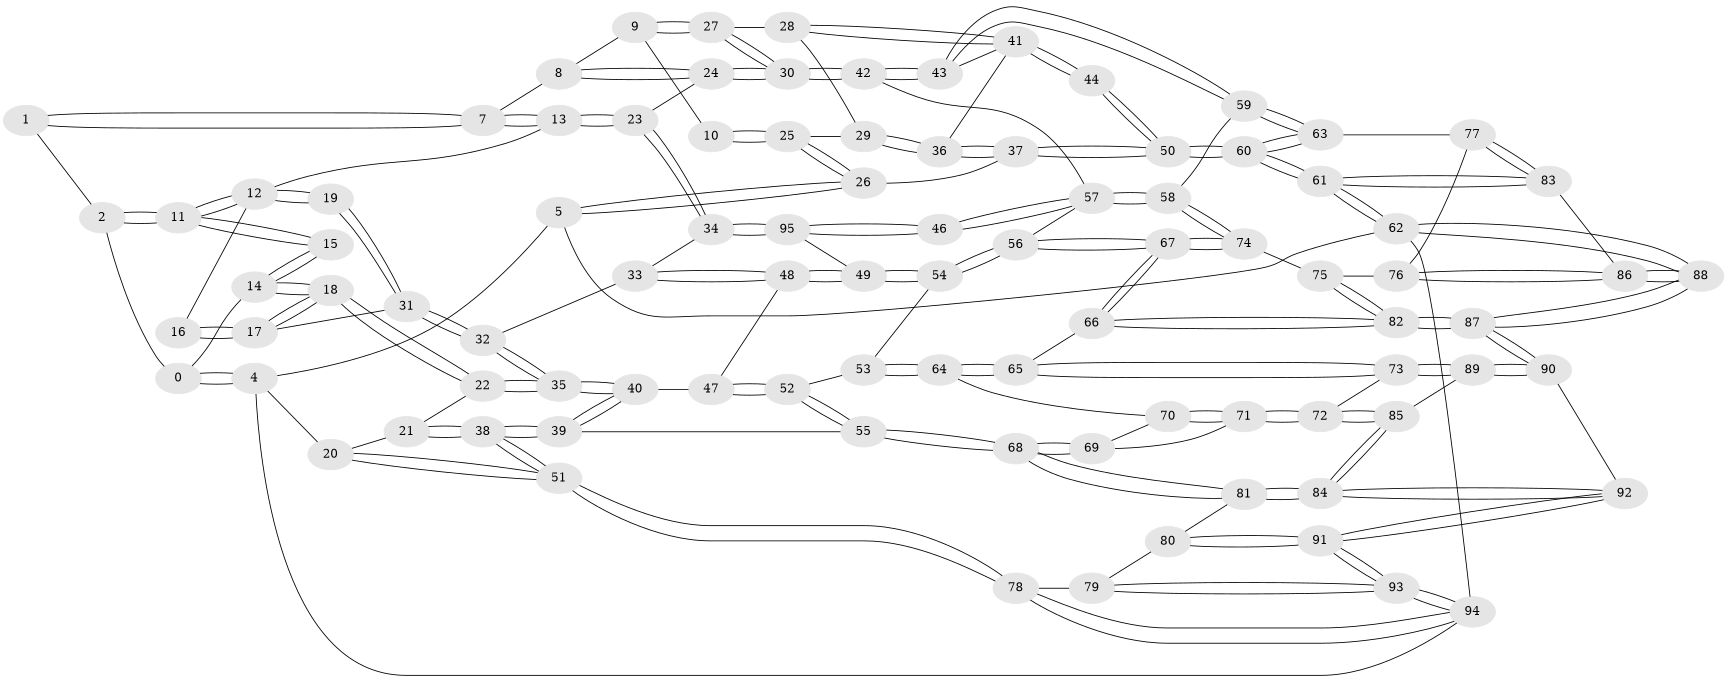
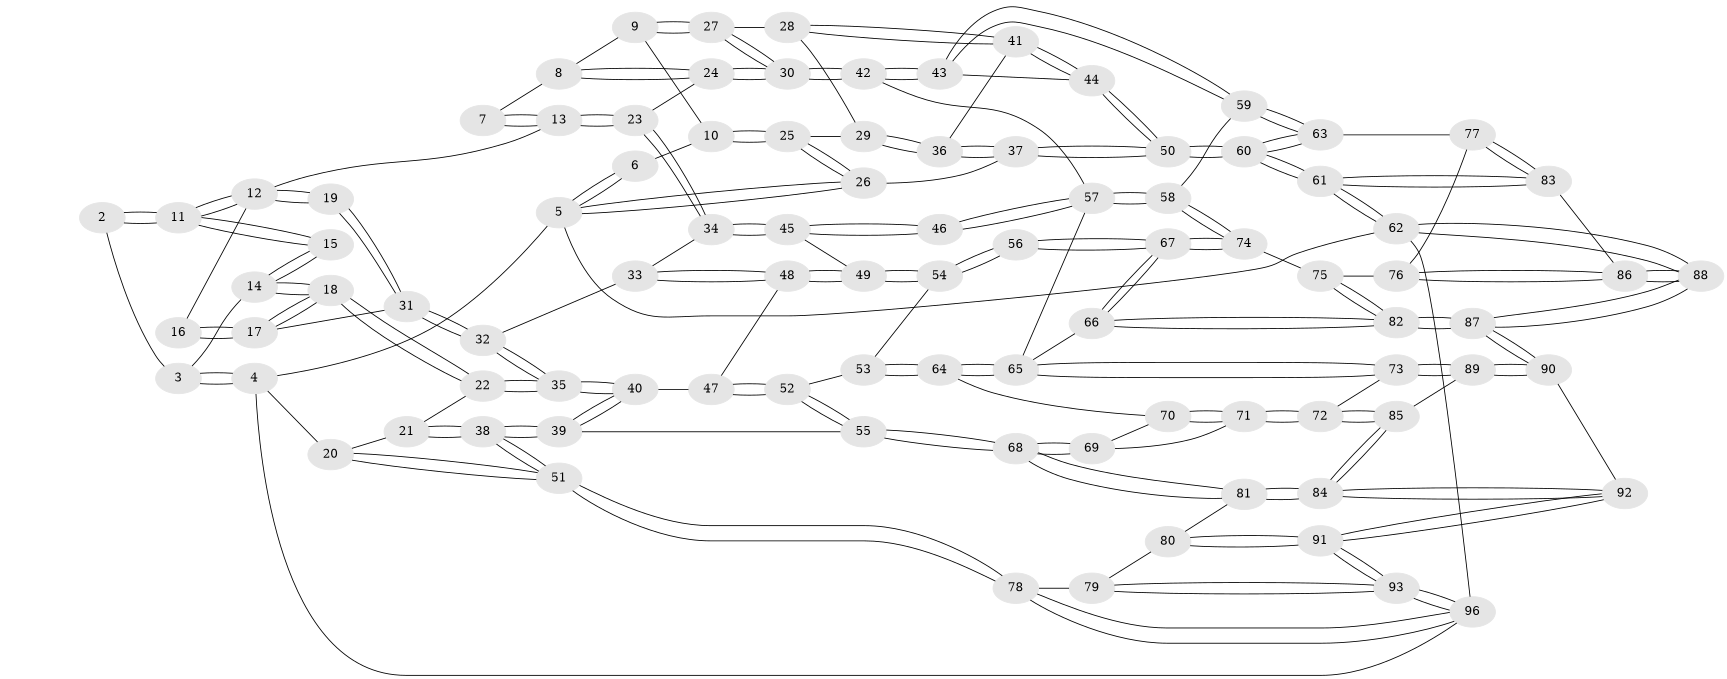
(978, 58) -> (1016, 77)
(26, 120) -> none
none -> (635, 166)
(1054, 221) -> (1054, 284)
(787, 230) -> (787, 230)
(178, 378) -> (178, 378)
(1473, 612) -> (1473, 612)
